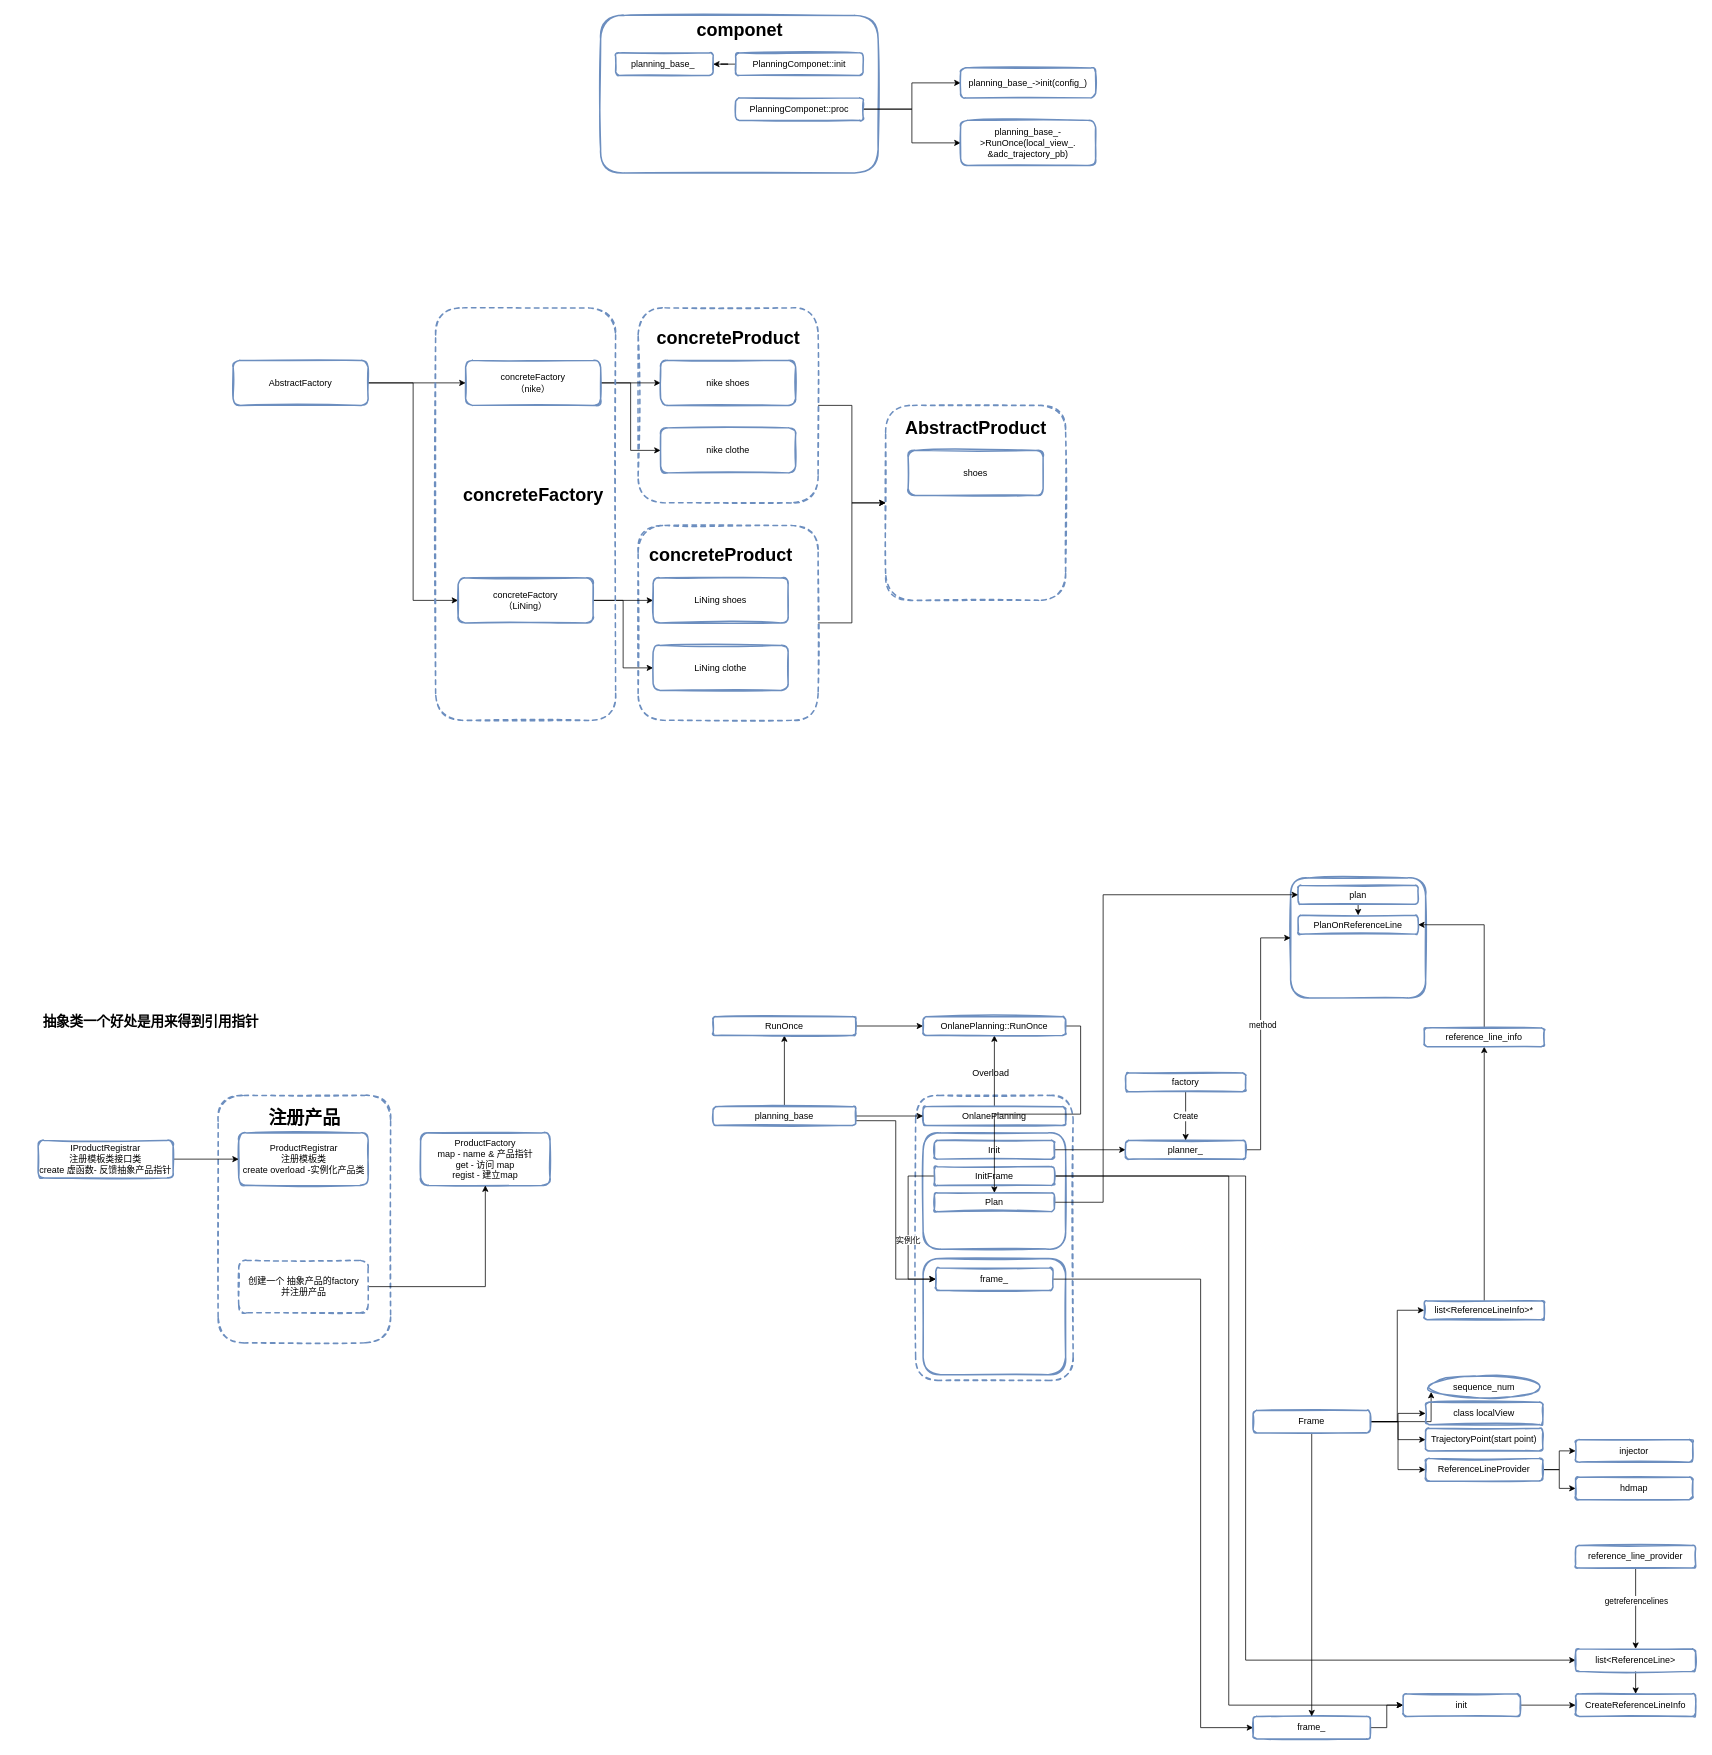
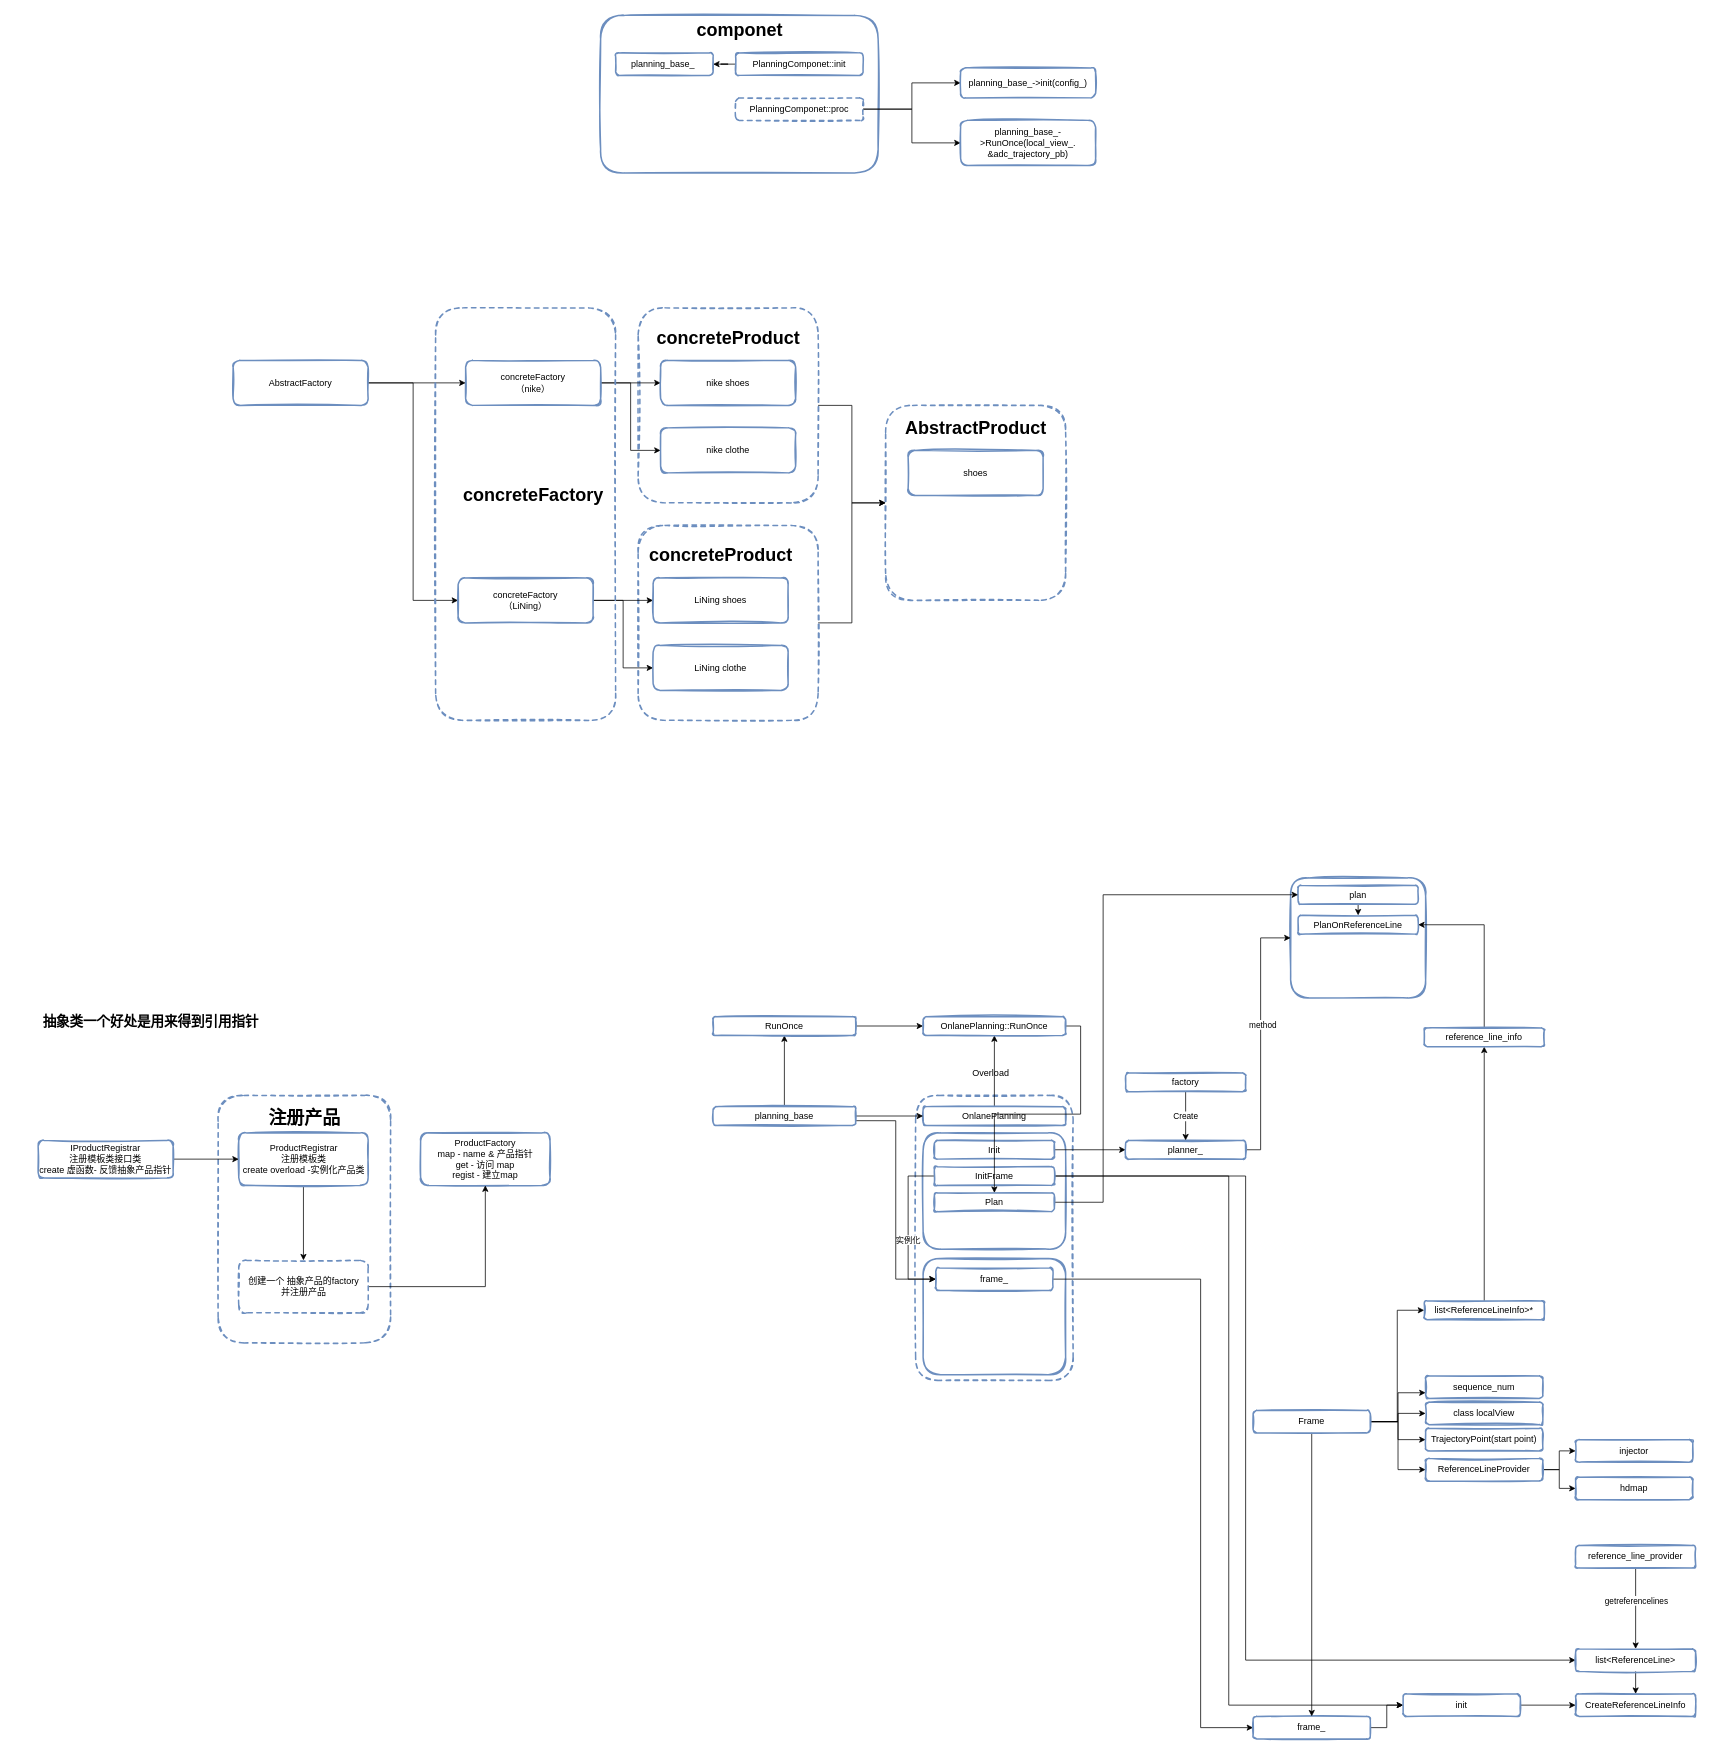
(799, 109) -> (799, 109)
none -> (303, 1221)
(1484, 1387) -> (1484, 1387)
